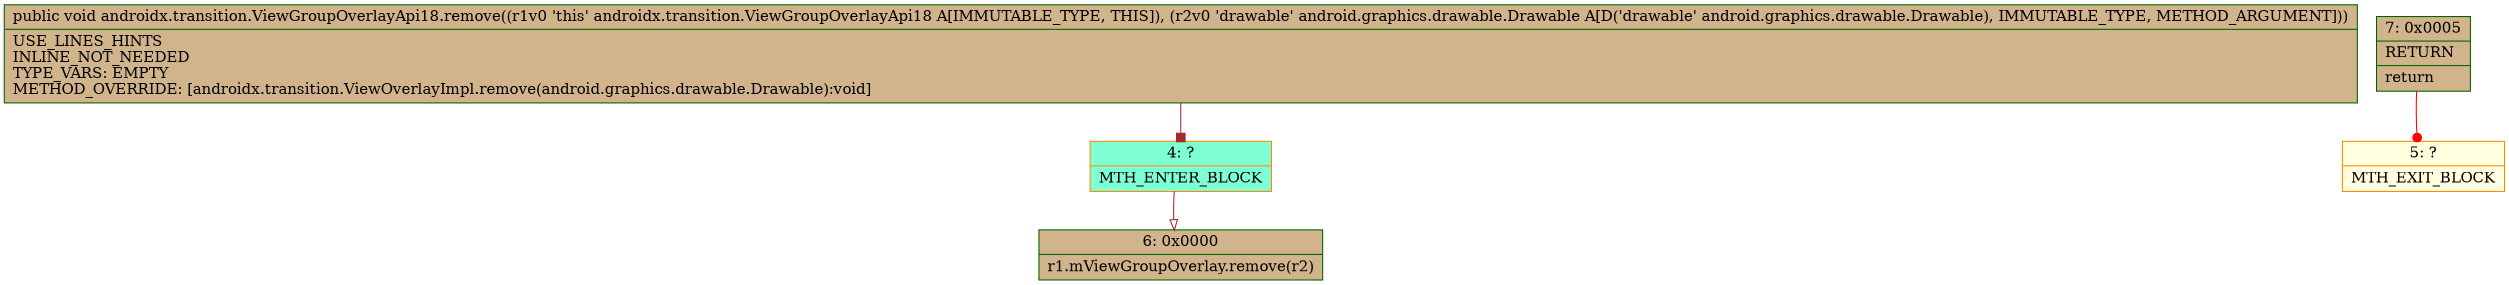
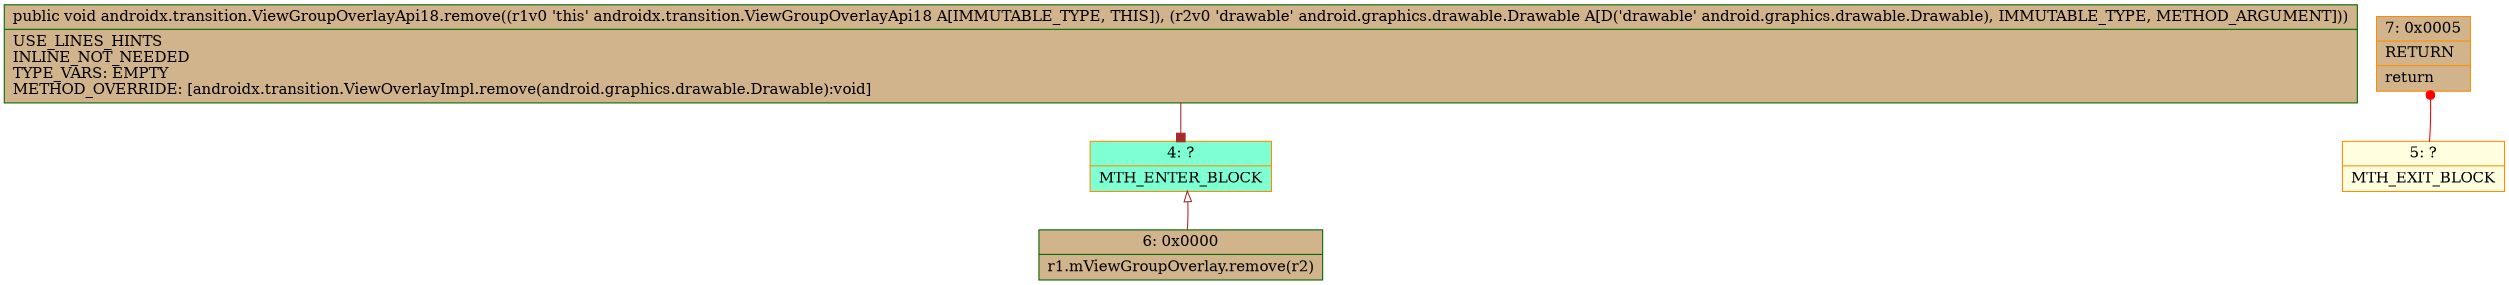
(2423, 54) -> (2423, 54)
(2416, 112) -> (2431, 121)
(1174, 205) -> (1188, 216)
